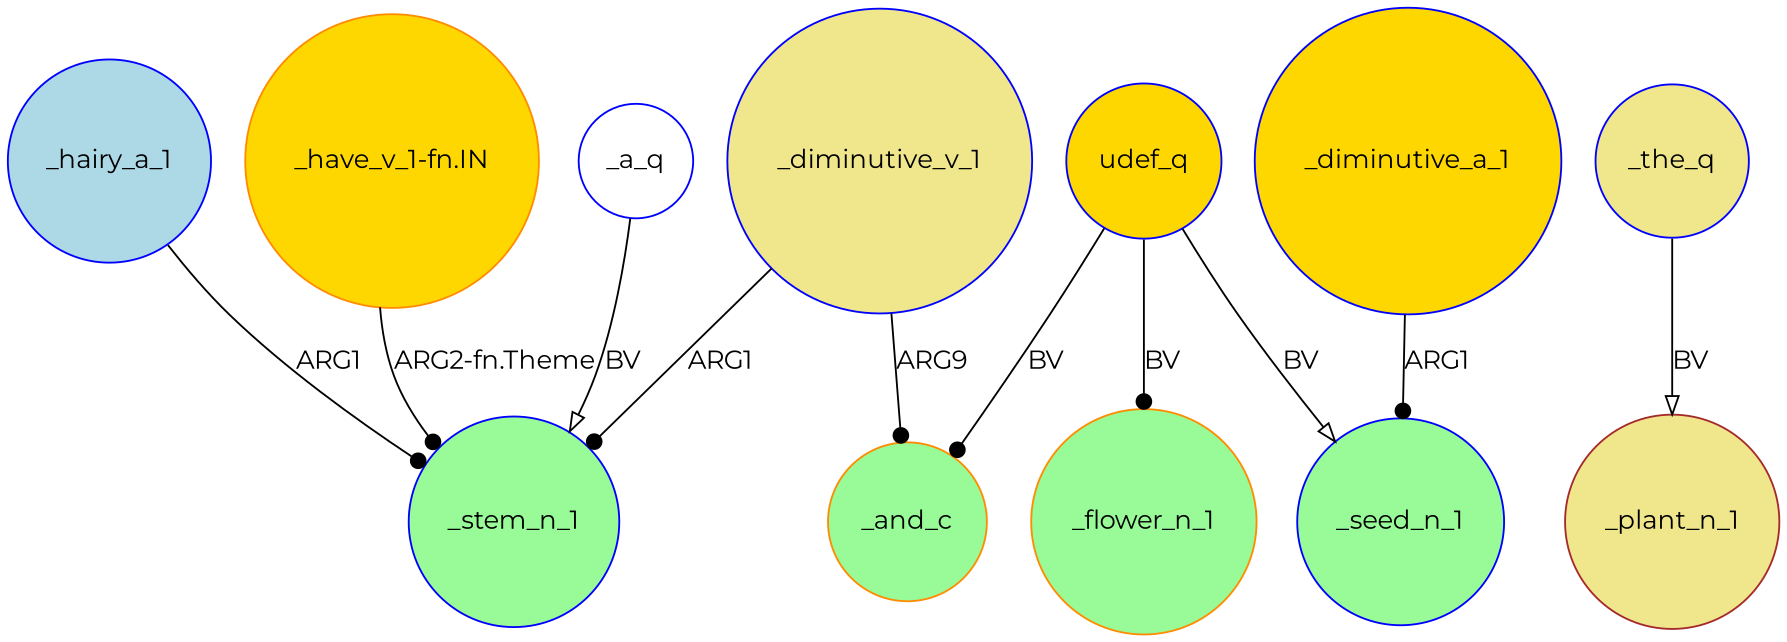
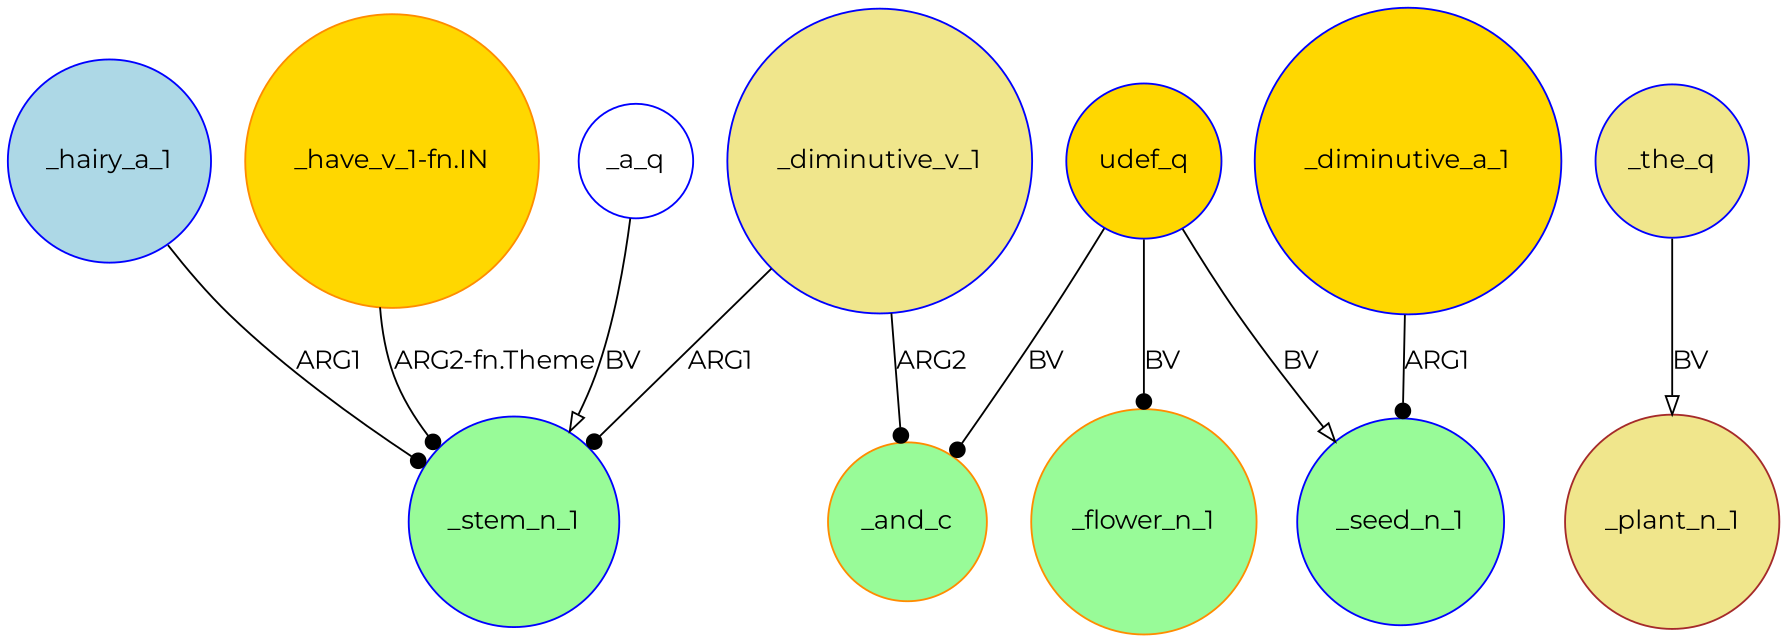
(932, 362) -> (932, 362)
